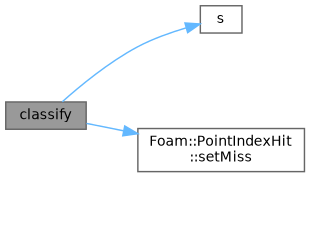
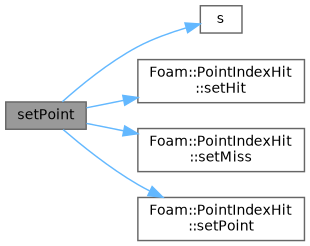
none -> (221, 81)
(46, 116) -> (46, 116)
none -> (221, 219)
